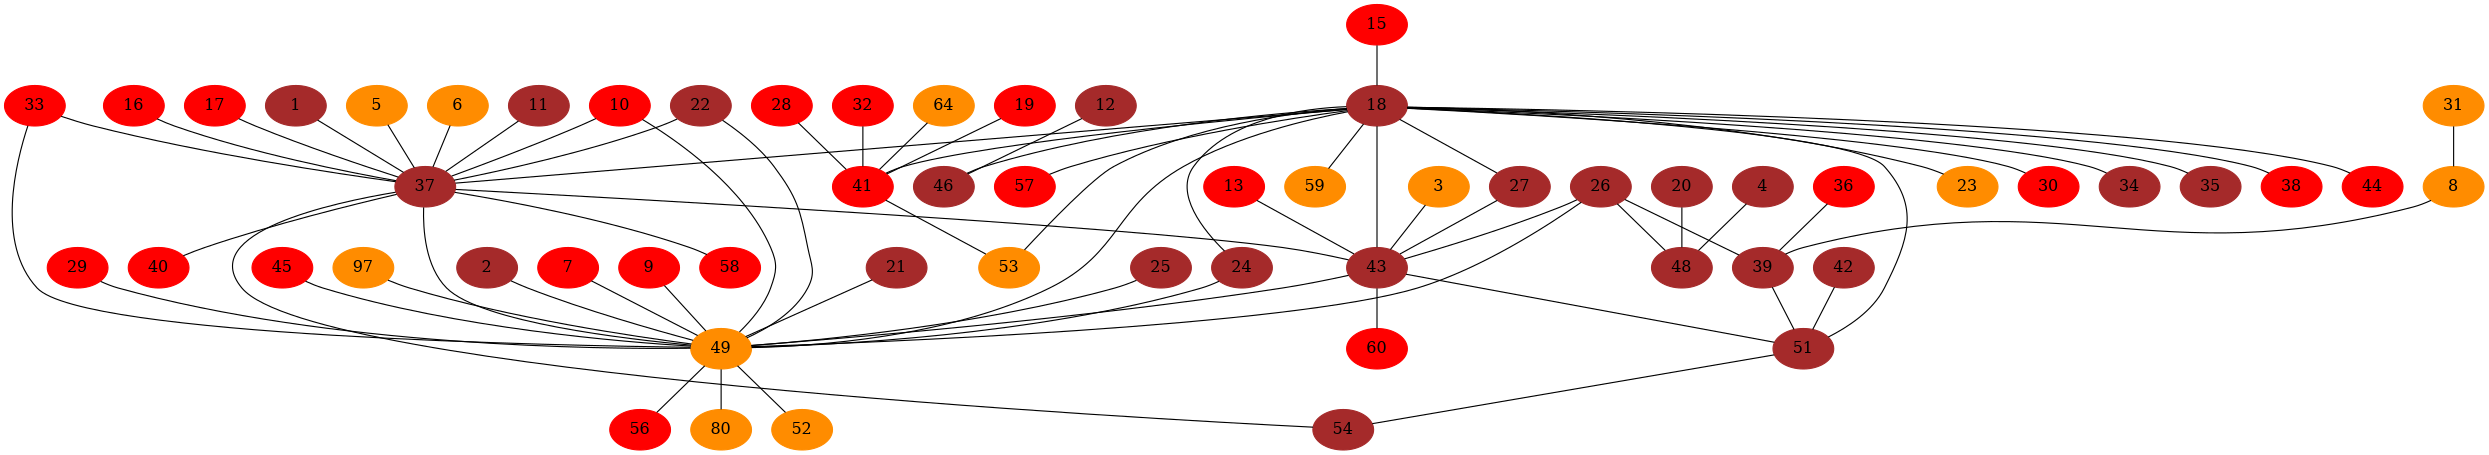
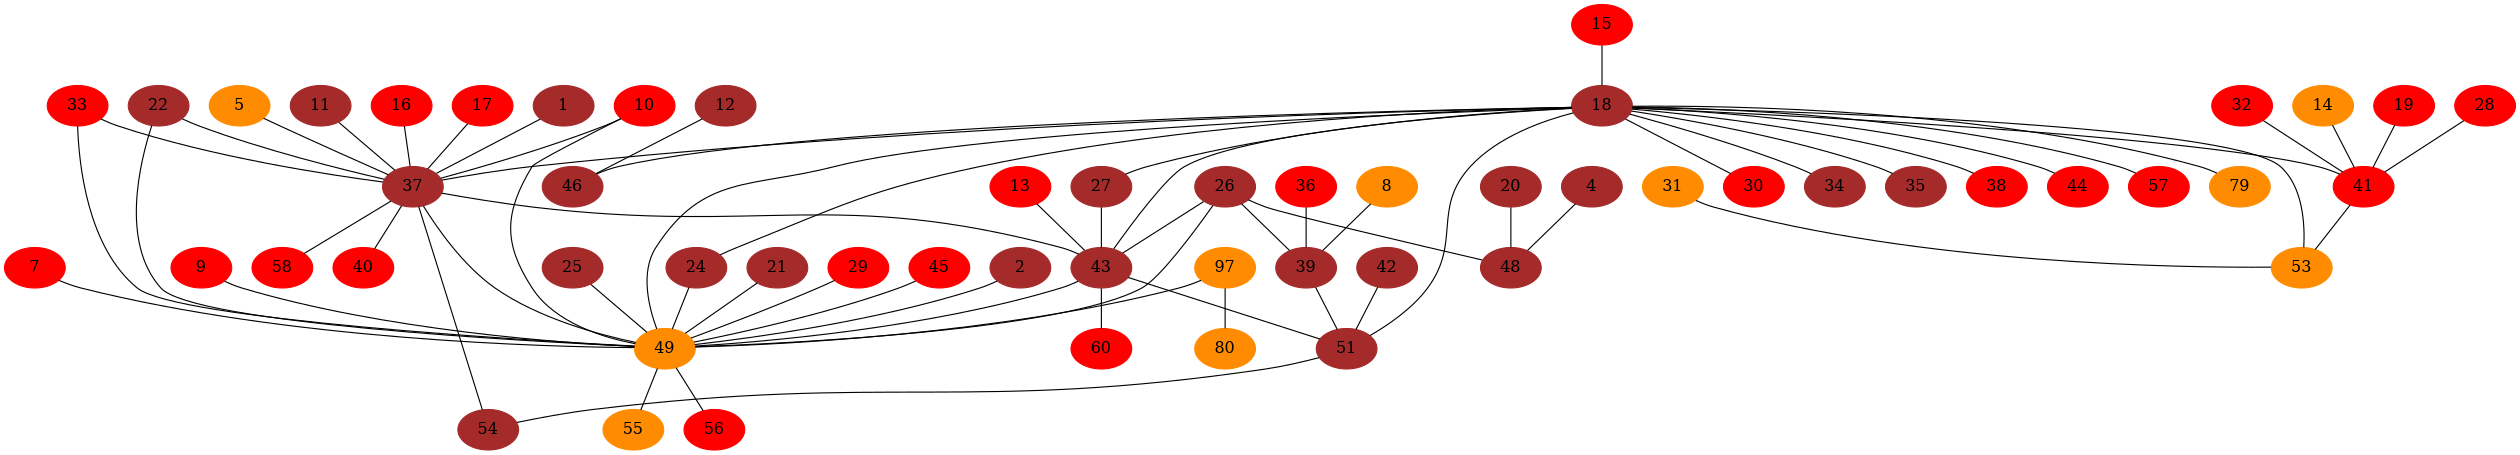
(458, 106) -> none
(944, 106) -> (2323, 106)
(2454, 146) -> (1981, 254)
(1315, 187) -> (2240, 187)
(1439, 187) -> none
(1968, 187) -> none
(721, 391) -> (1225, 301)
(802, 430) -> (633, 430)
